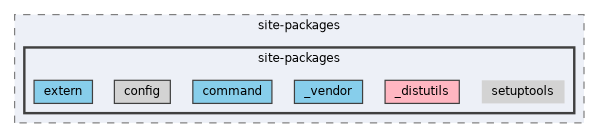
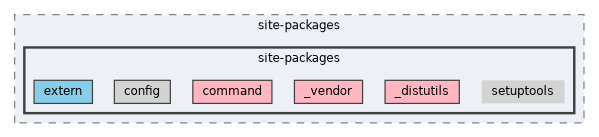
(232, 92) -> (232, 92)
(328, 92) -> (328, 92)
